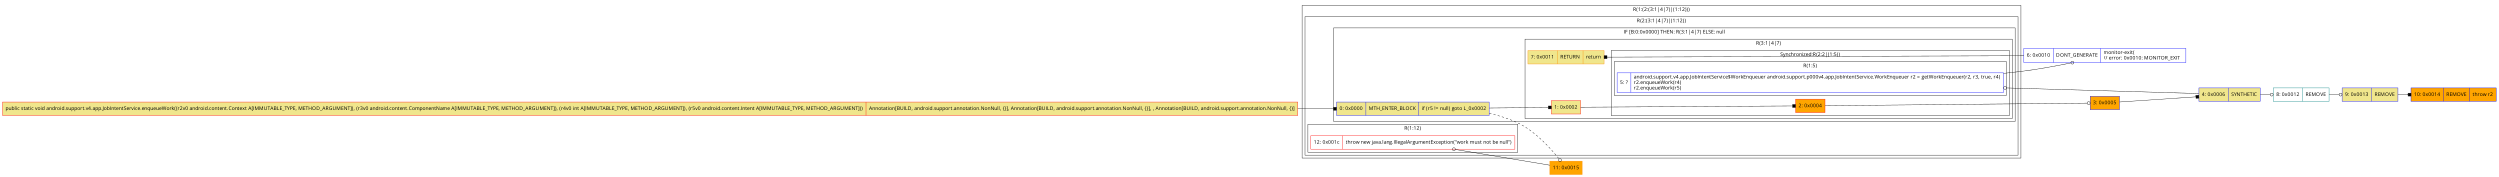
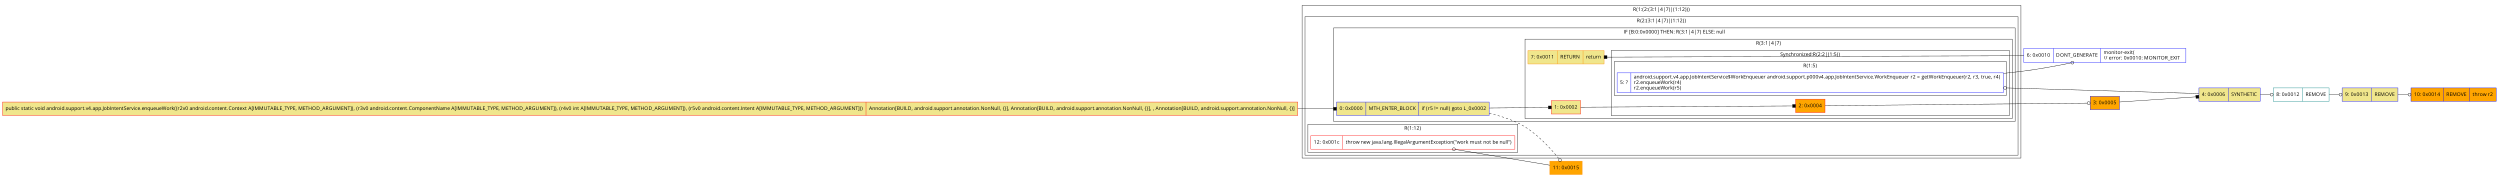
(2403, 95) -> (2403, 95)
